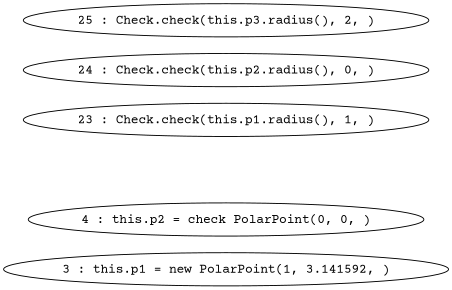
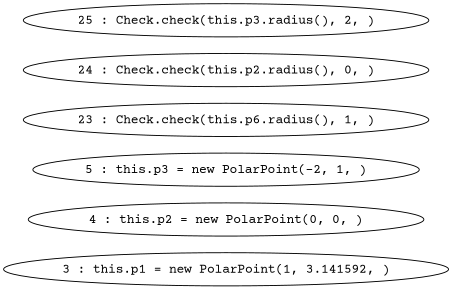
(226, 120) -> (226, 120)
none -> (226, 170)
(226, 219) -> (226, 219)
